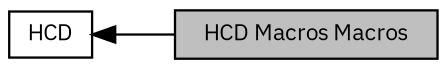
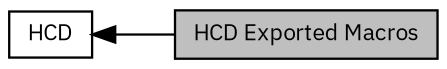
(306, 35) -> (306, 35)
